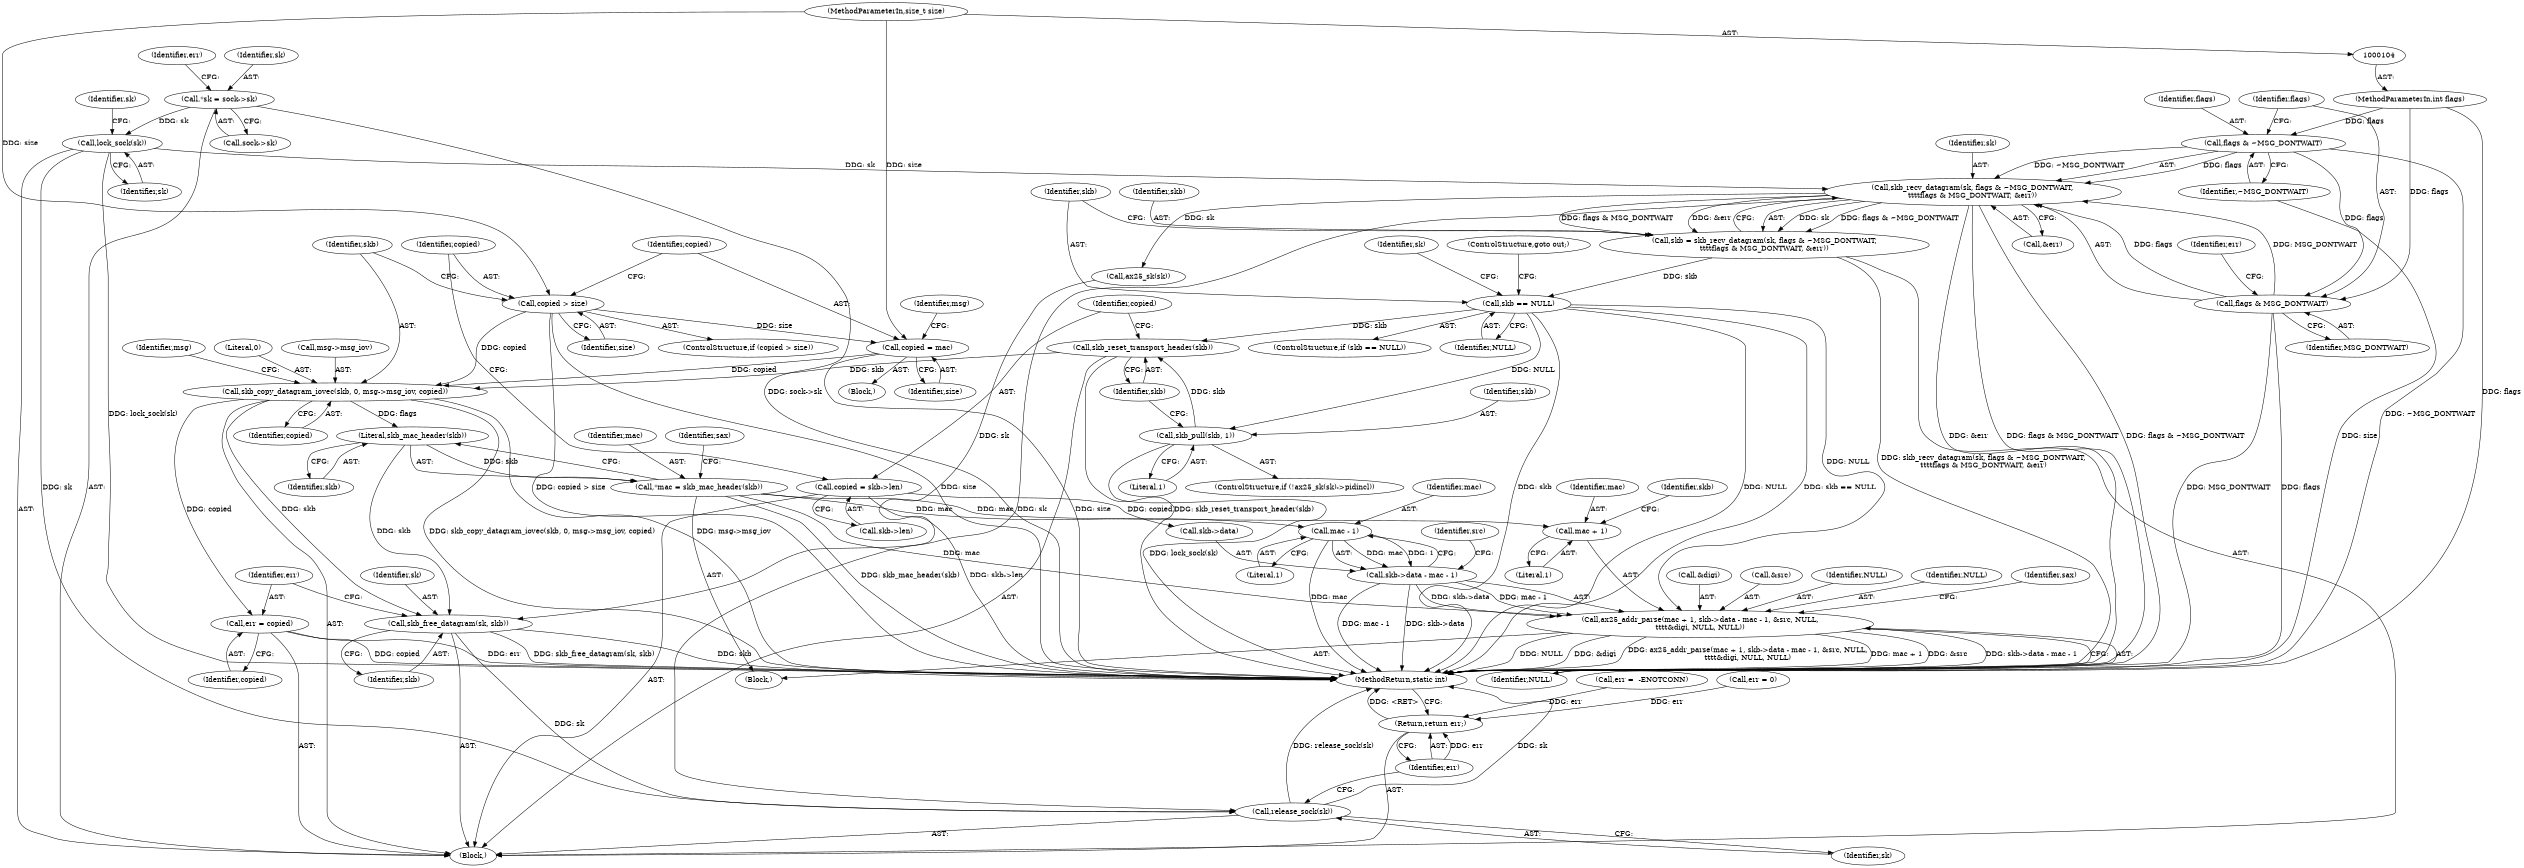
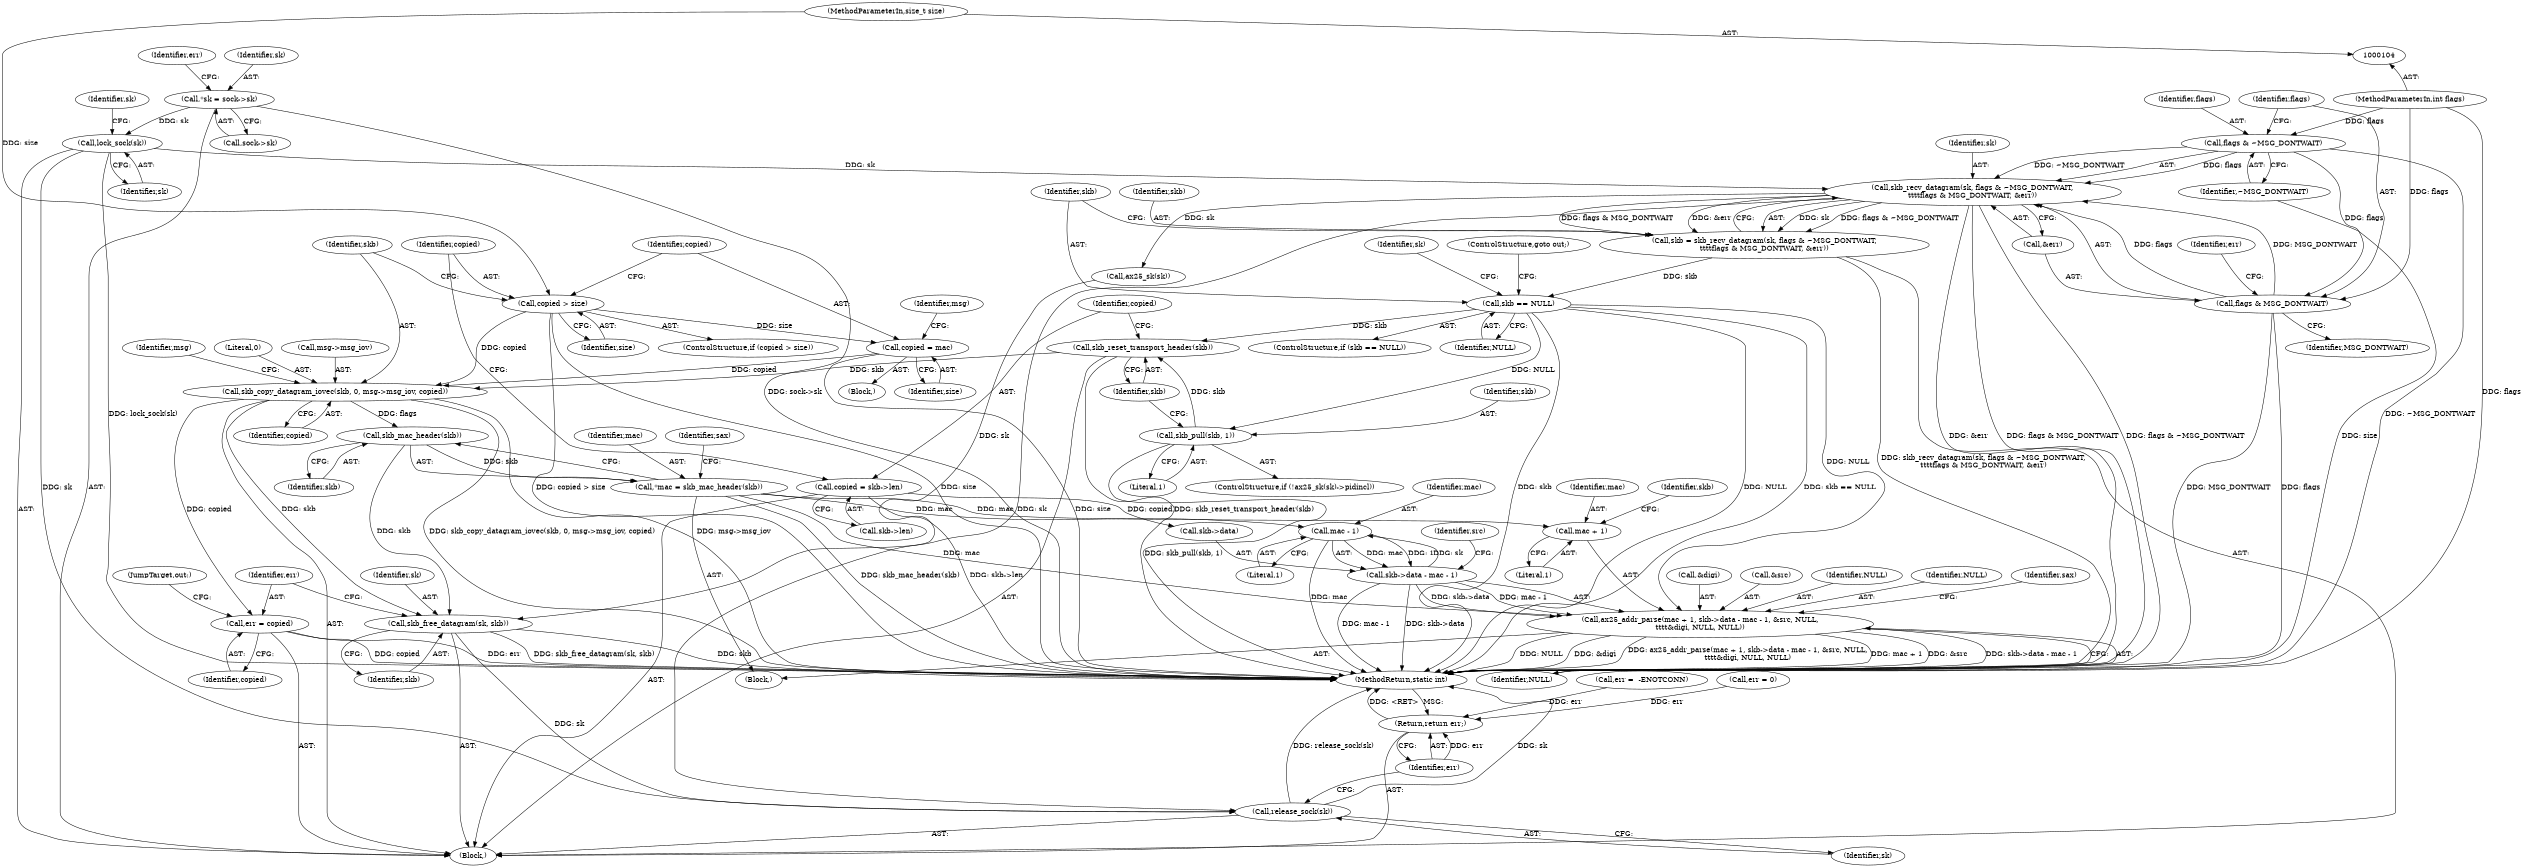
(2376, 78) -> (2402, 78)
(886, 181) -> none
(2331, 324) -> (2111, 294)
(413, 436) -> (413, 436)
(1184, 554) -> (1184, 554)
(1448, 554) -> (1448, 554)
none -> (160, 576)
(1435, 702) -> (1435, 702)
